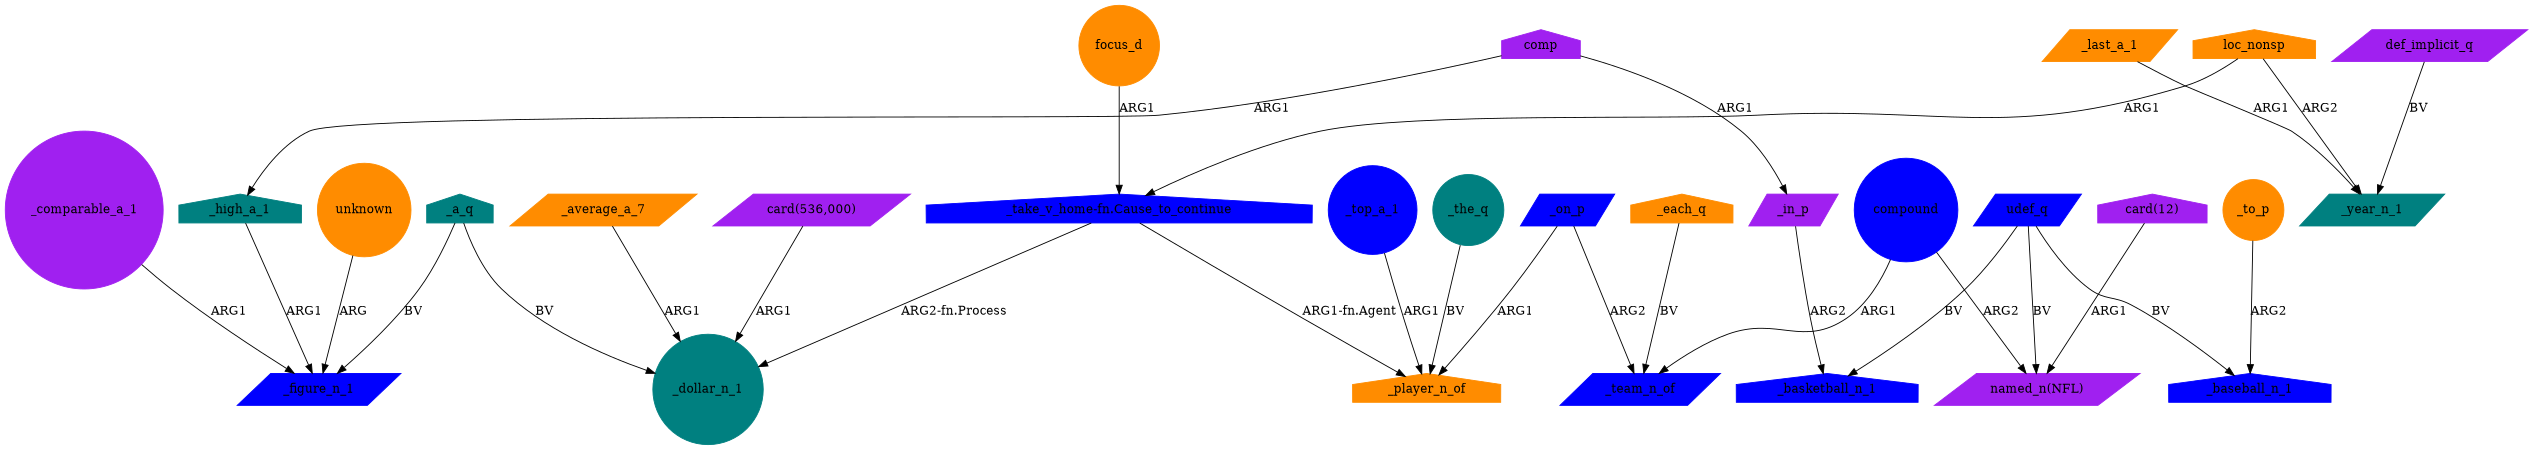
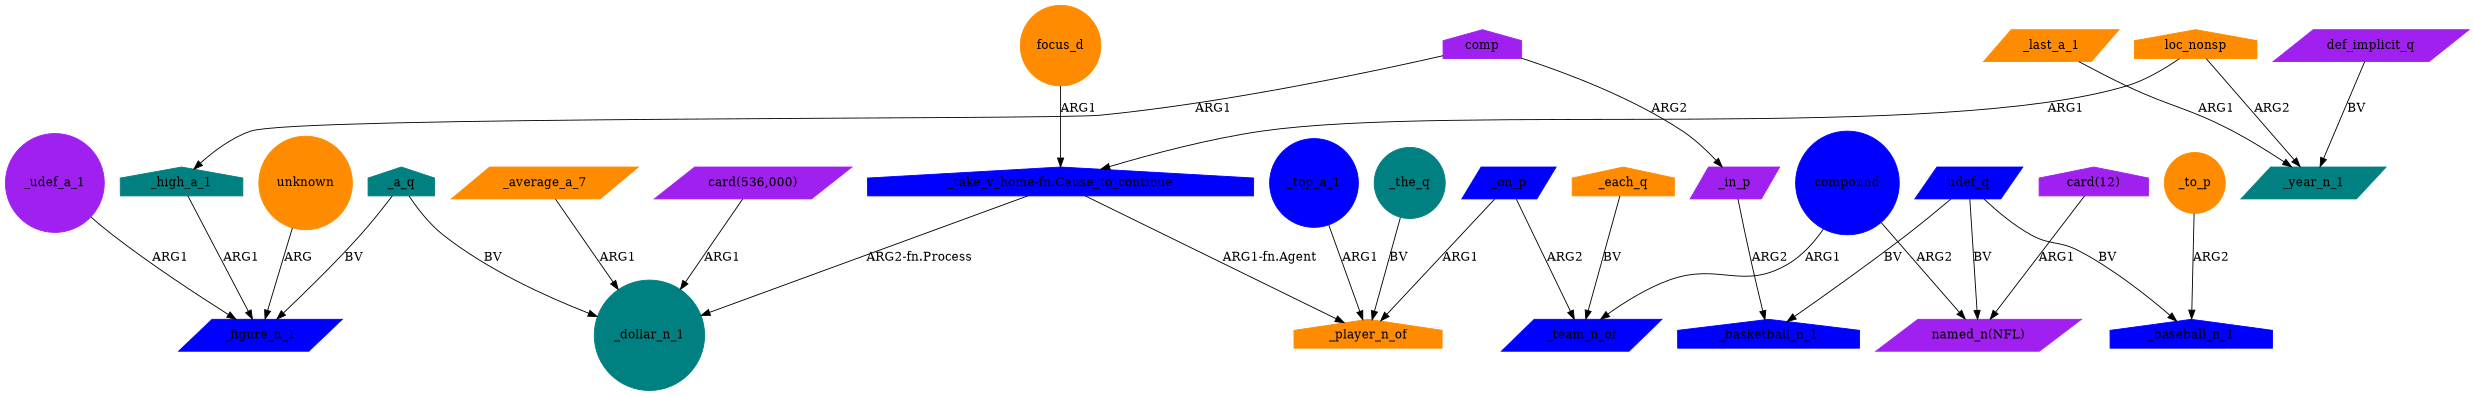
(1735, 109) -> (1670, 109)
(84, 210) -> (55, 183)
